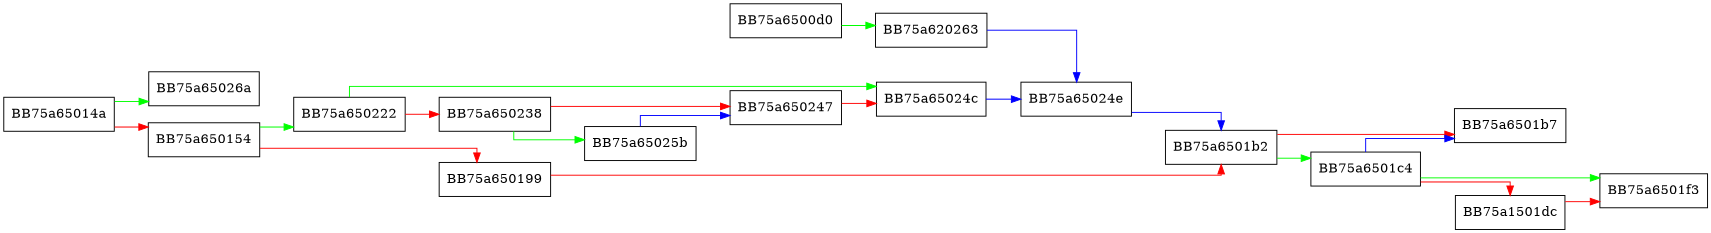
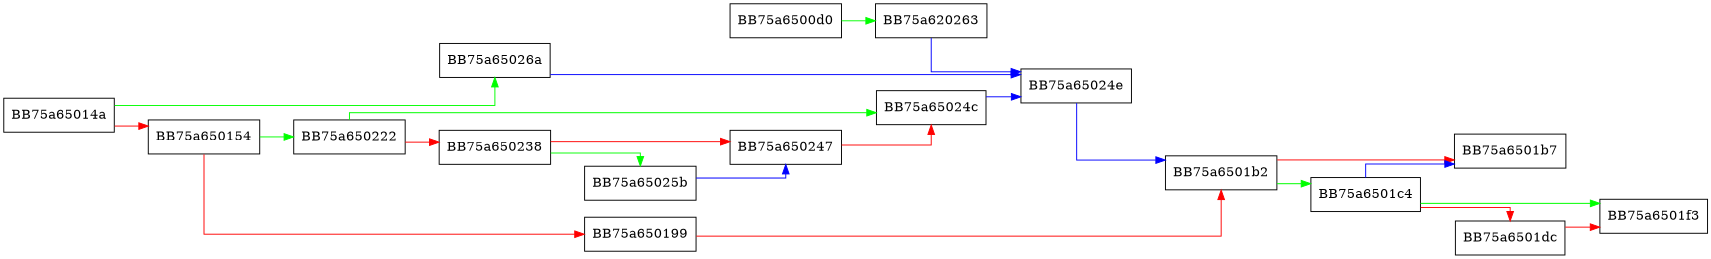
none -> (781, 75)
(1510, 212) -> (1510, 238)
